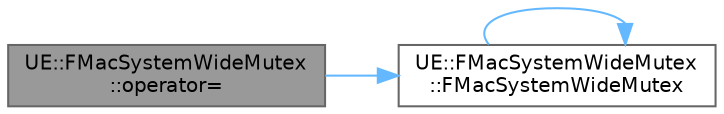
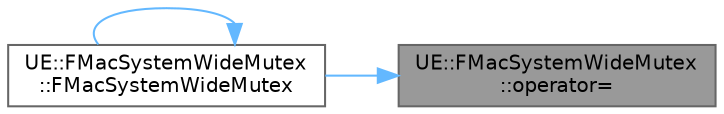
(352, 76) -> (352, 76)
